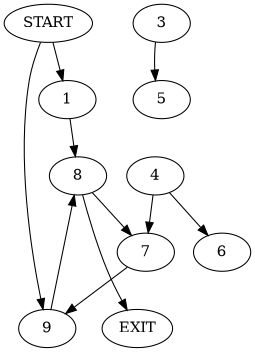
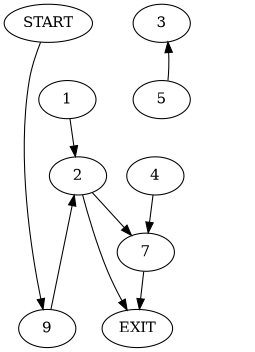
(57, 56) -> none
(155, 56) -> (169, 67)
(78, 176) -> (78, 176)
(222, 252) -> none
(101, 287) -> (142, 285)
